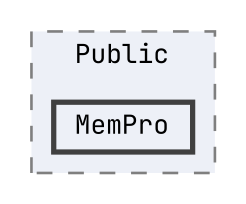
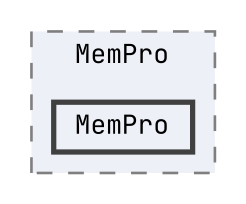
(123, 56) -> (123, 56)
